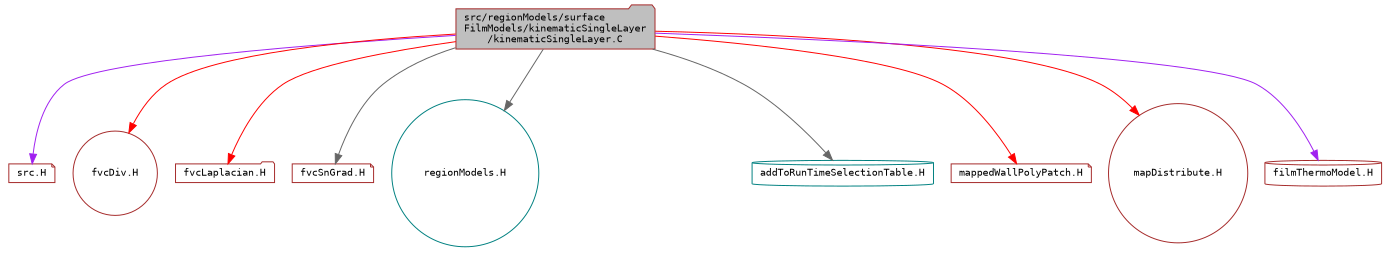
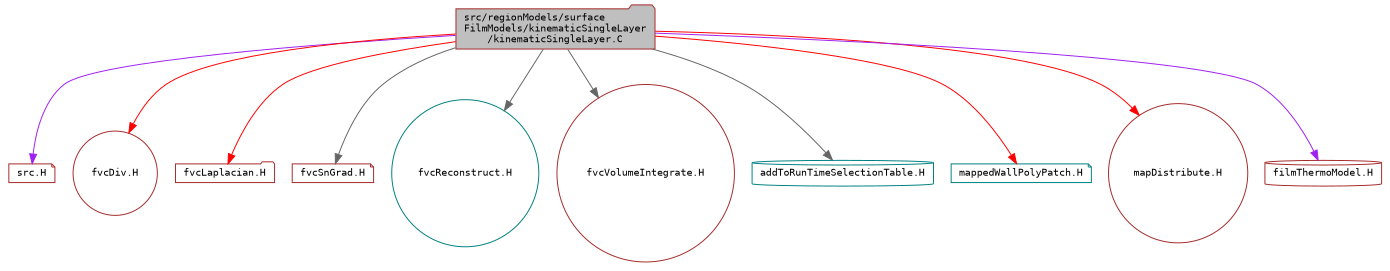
(465, 173) -> (465, 173)
none -> (646, 173)
(1021, 173) -> (1021, 173)
